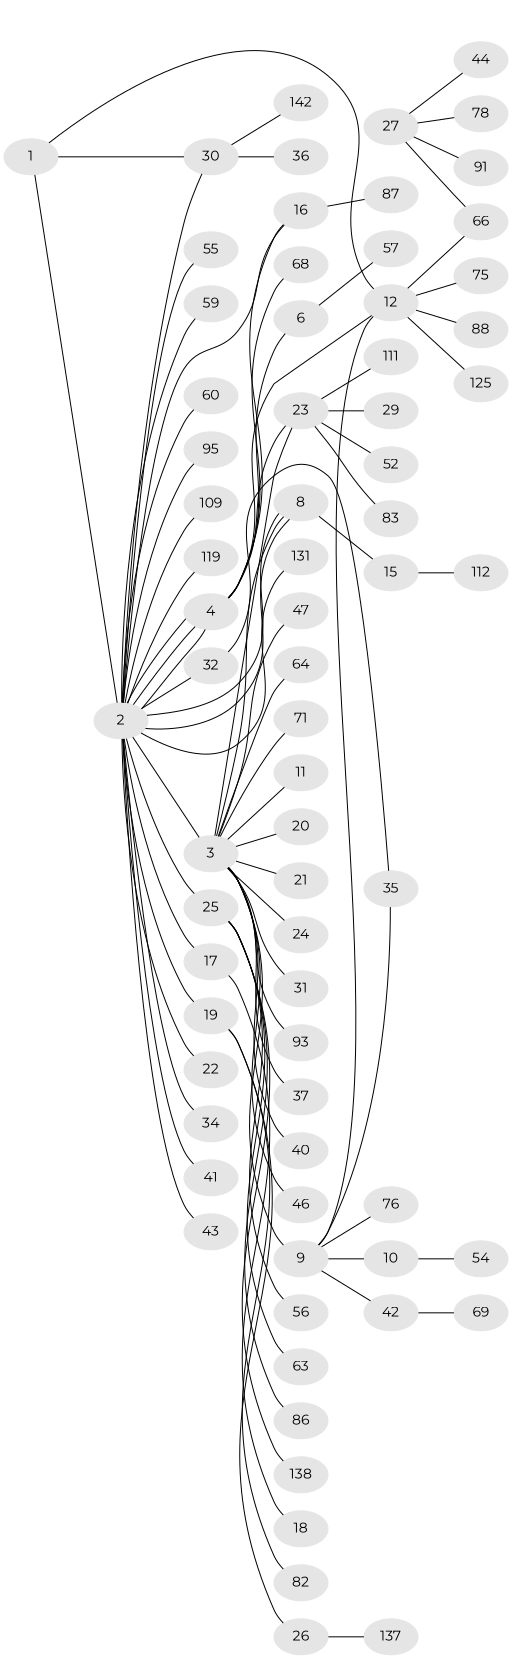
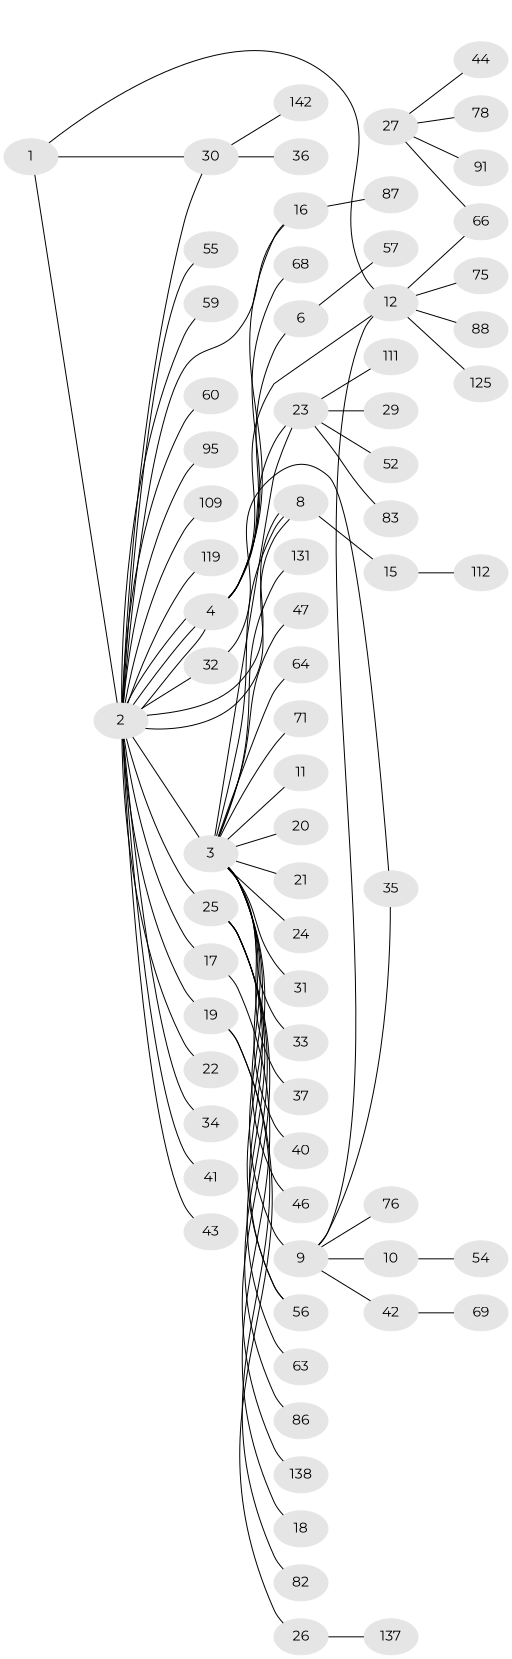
(264, 696) -> (253, 647)
(301, 1043) -> (301, 1043)
none -> (256, 1083)
